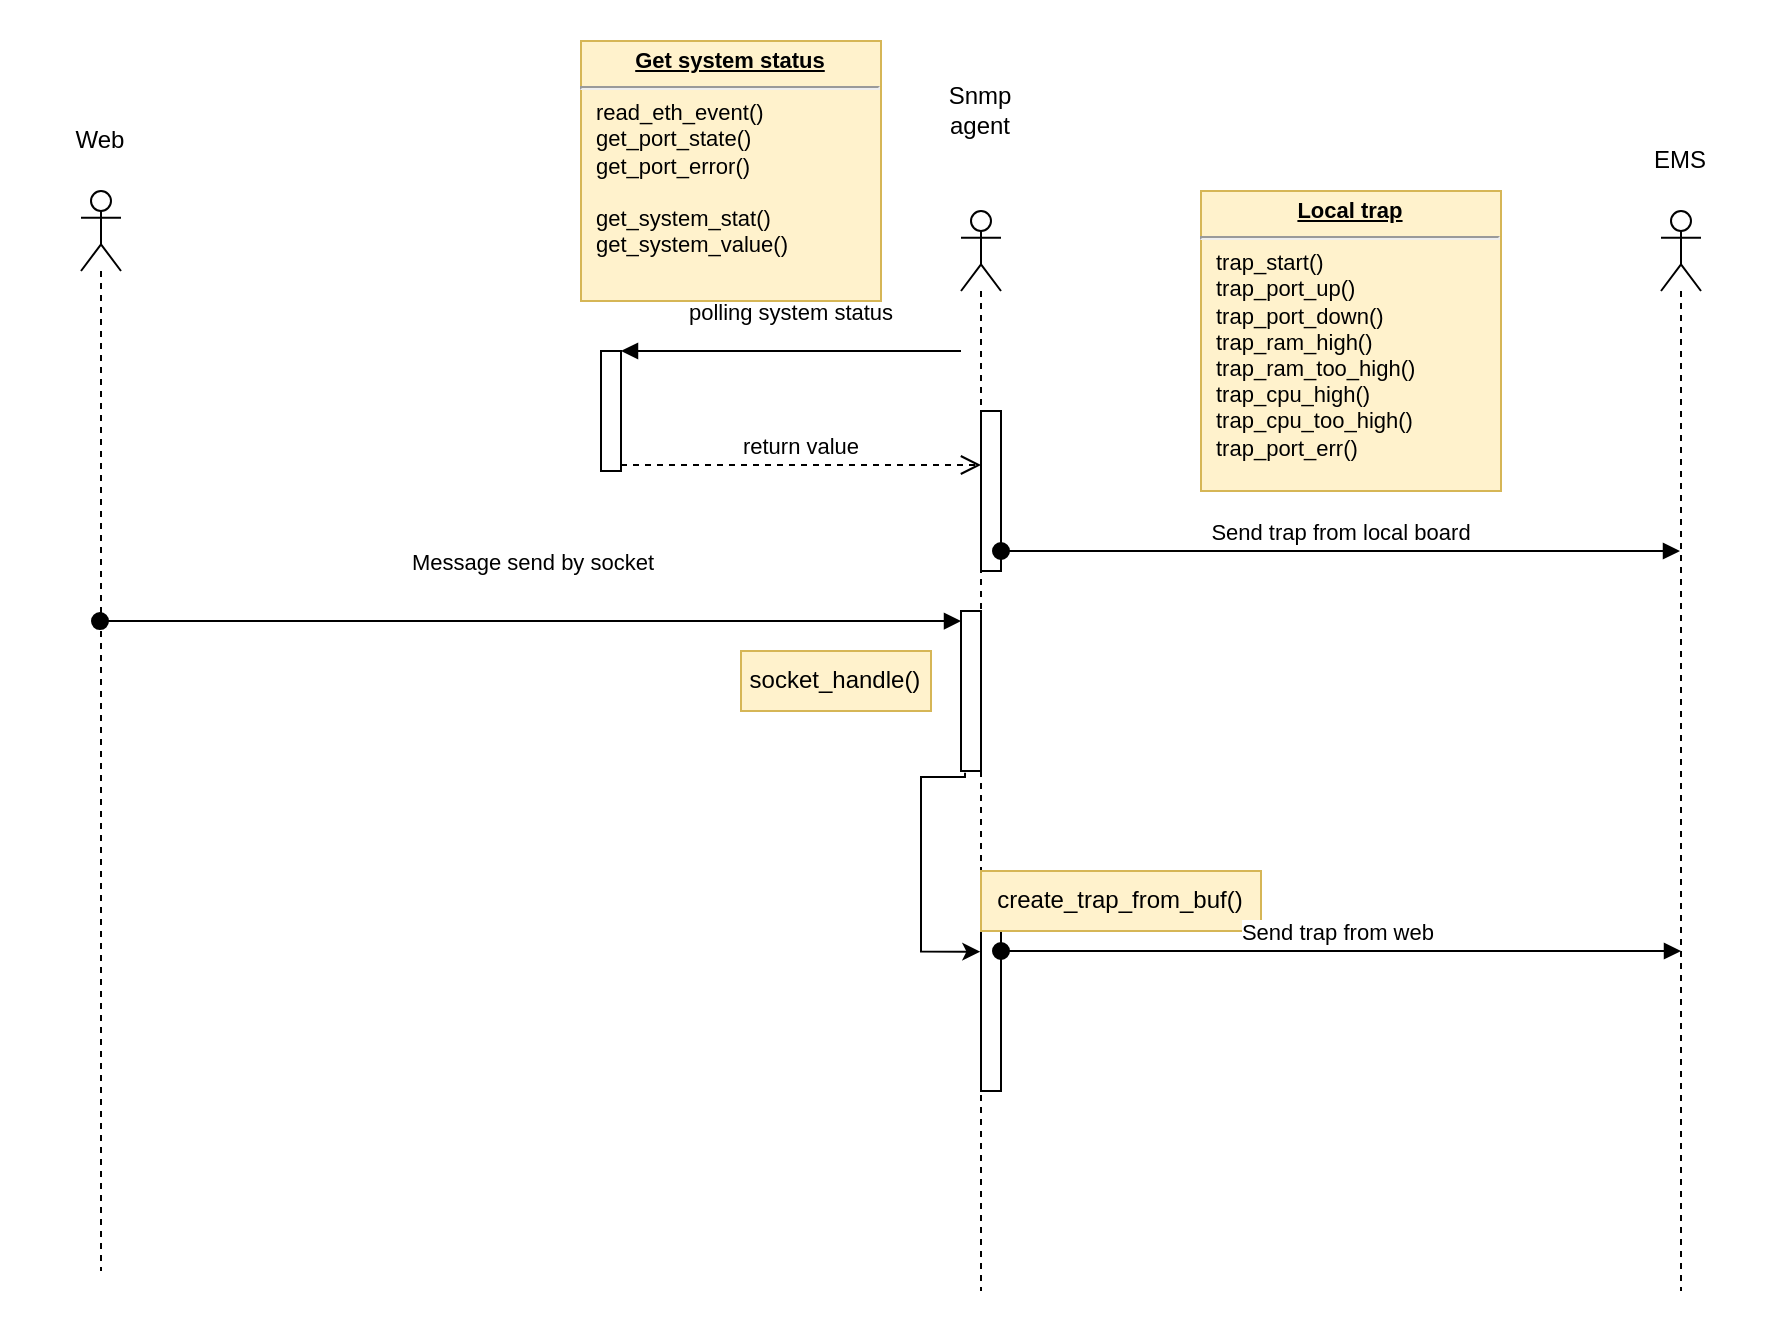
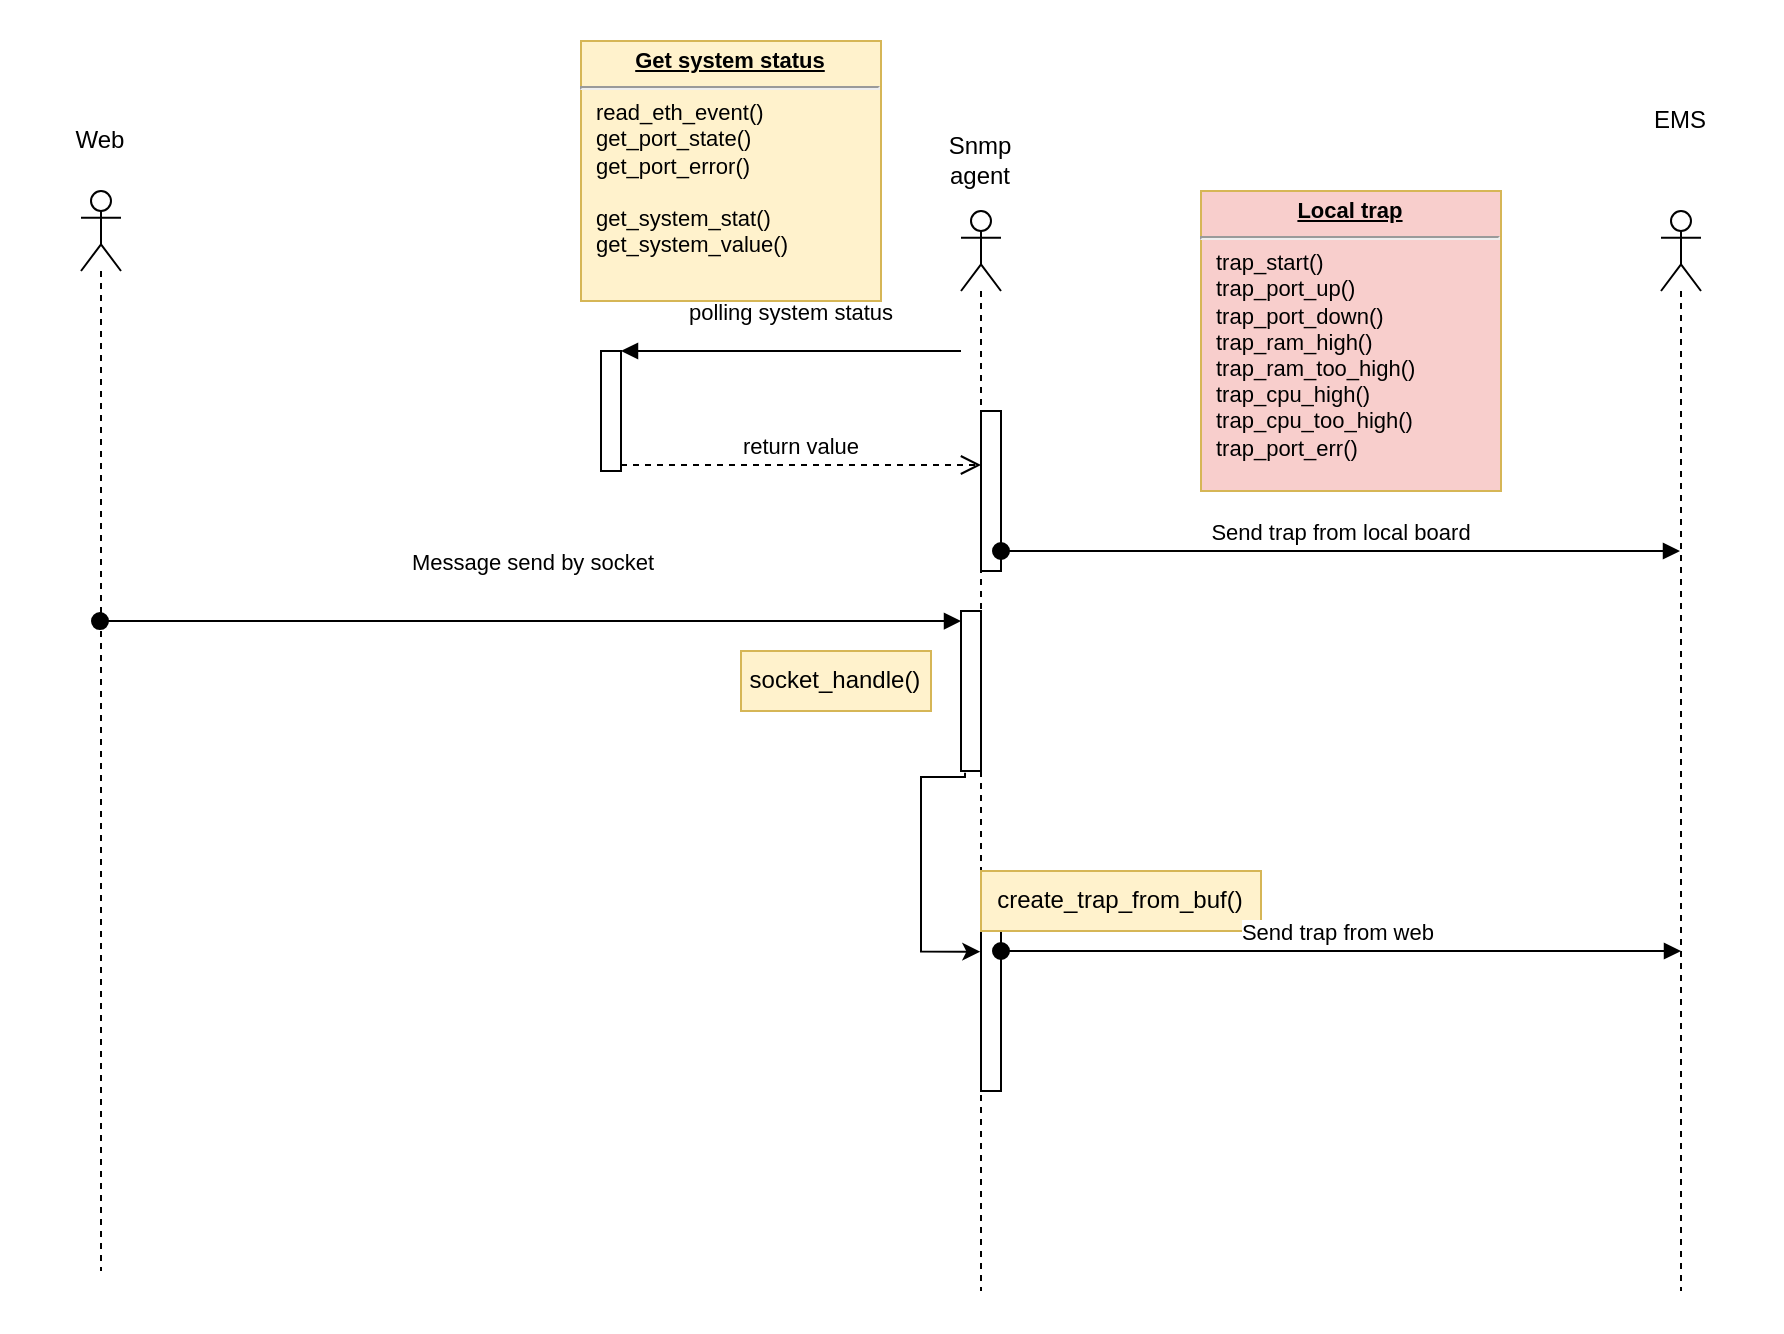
(981, 111) -> (981, 161)
(1681, 161) -> (1681, 121)
(1351, 341) -> (1351, 341)
